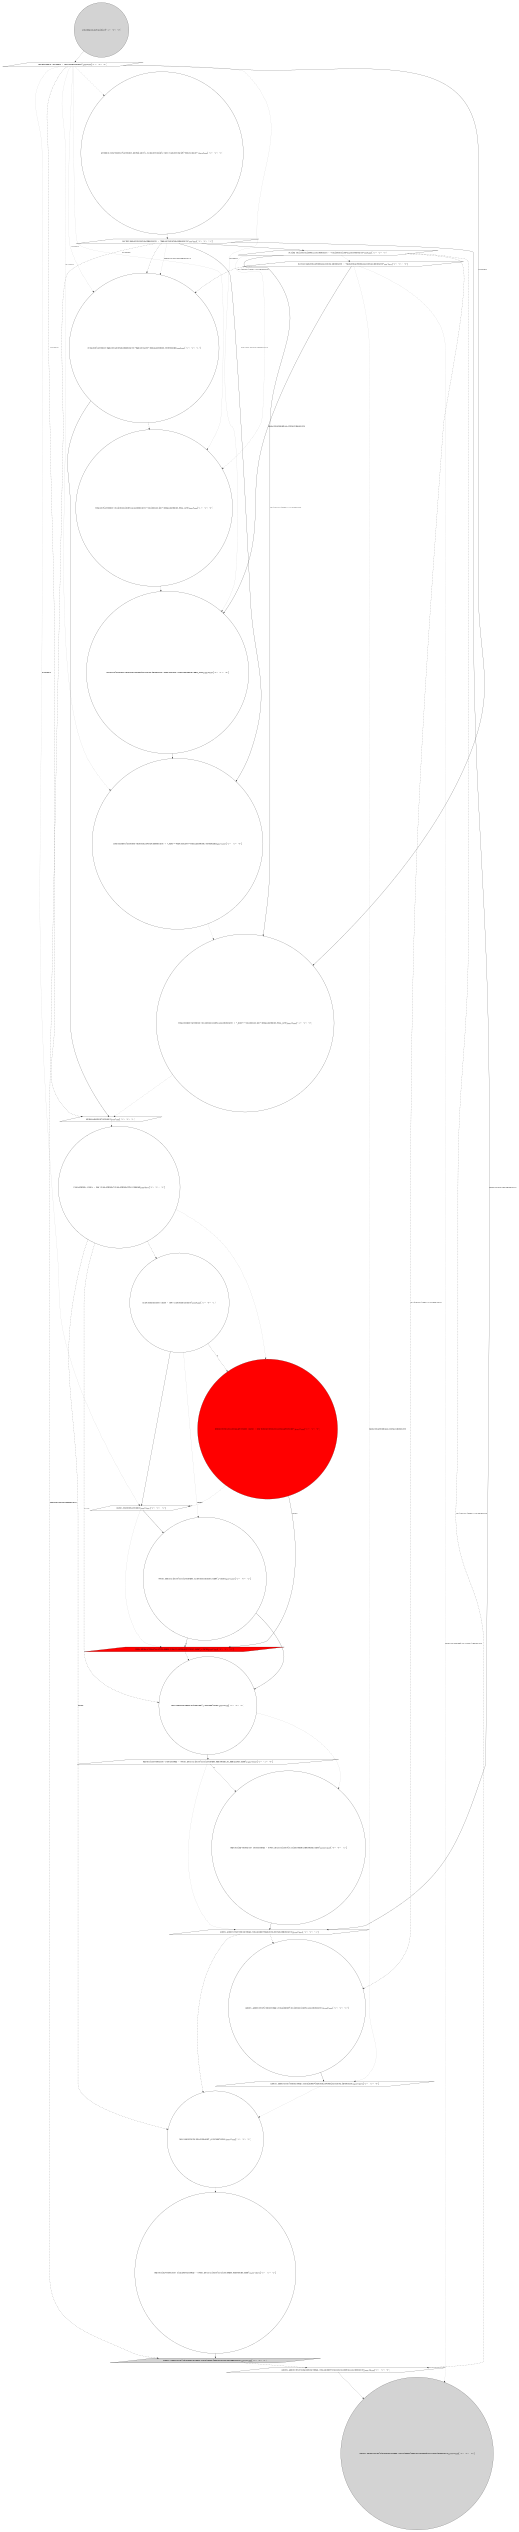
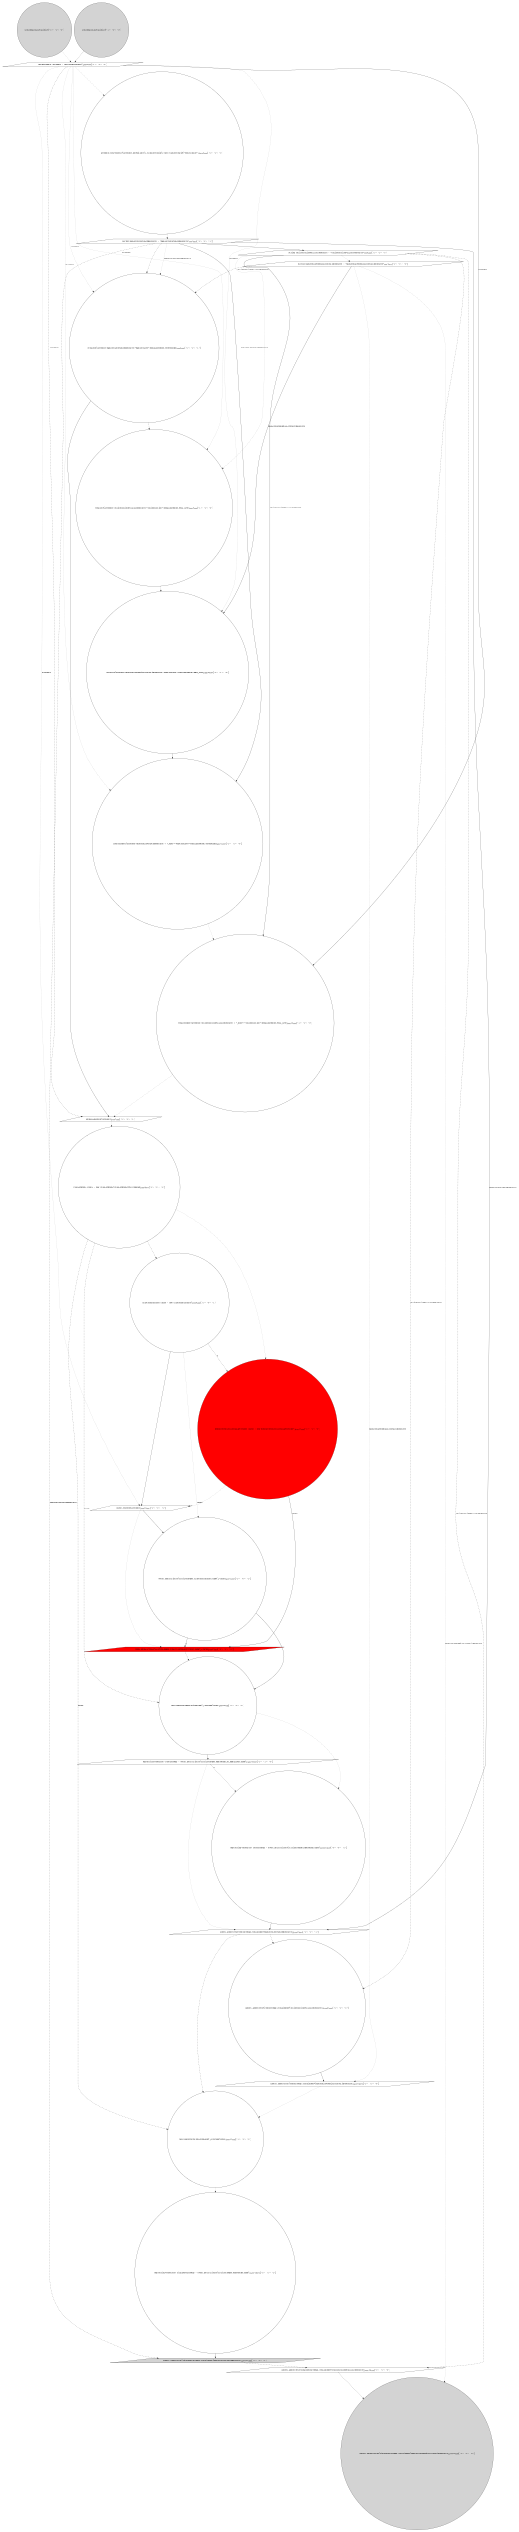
none -> (44, 30)
